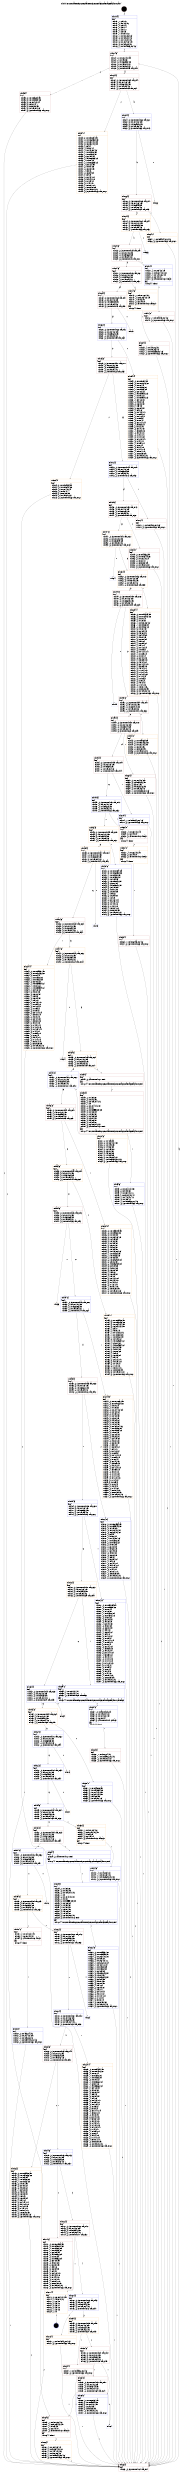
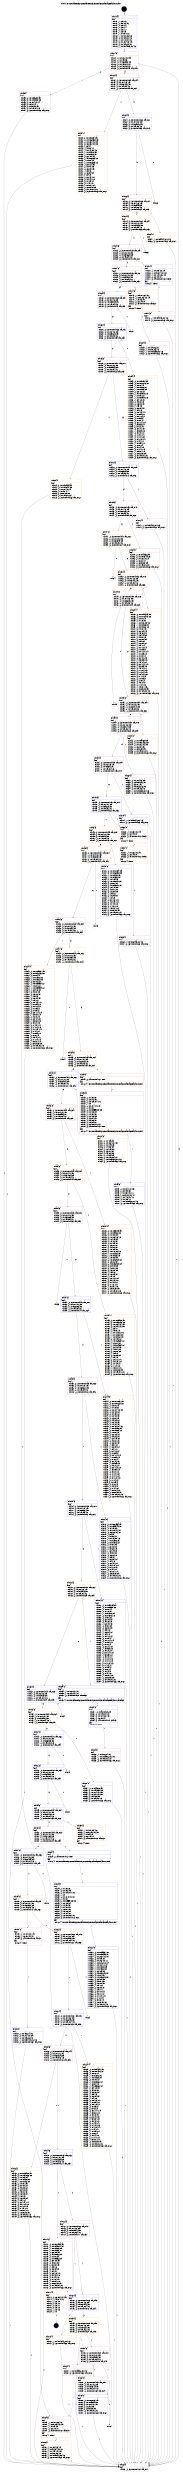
(105, 1874) -> none
